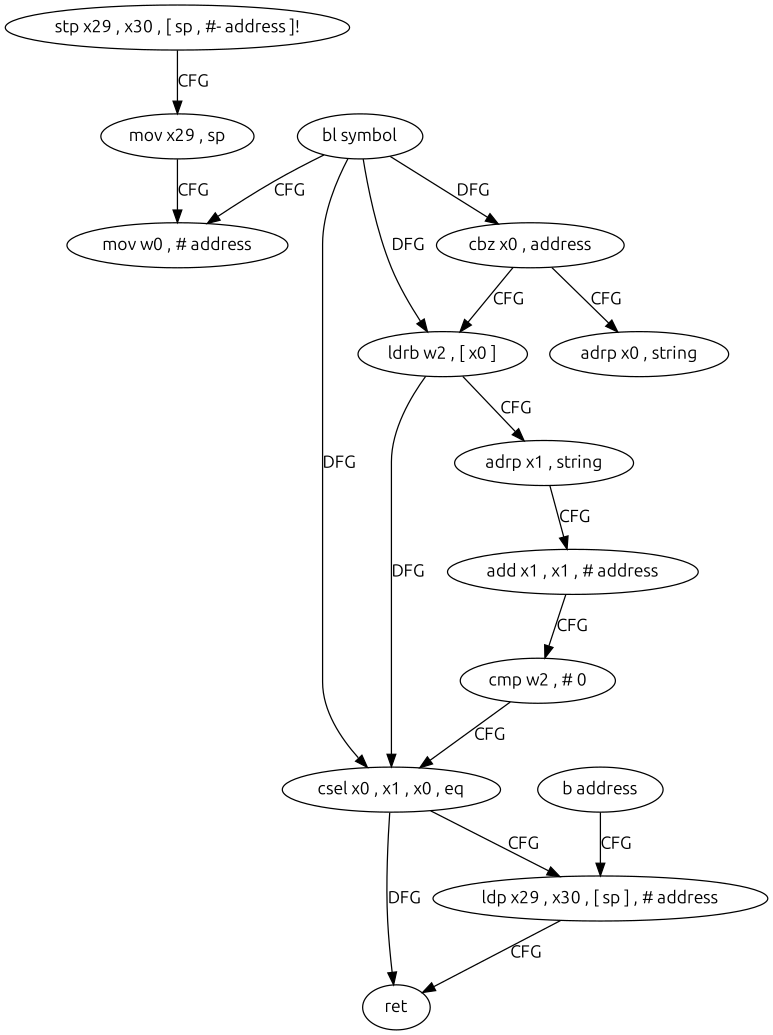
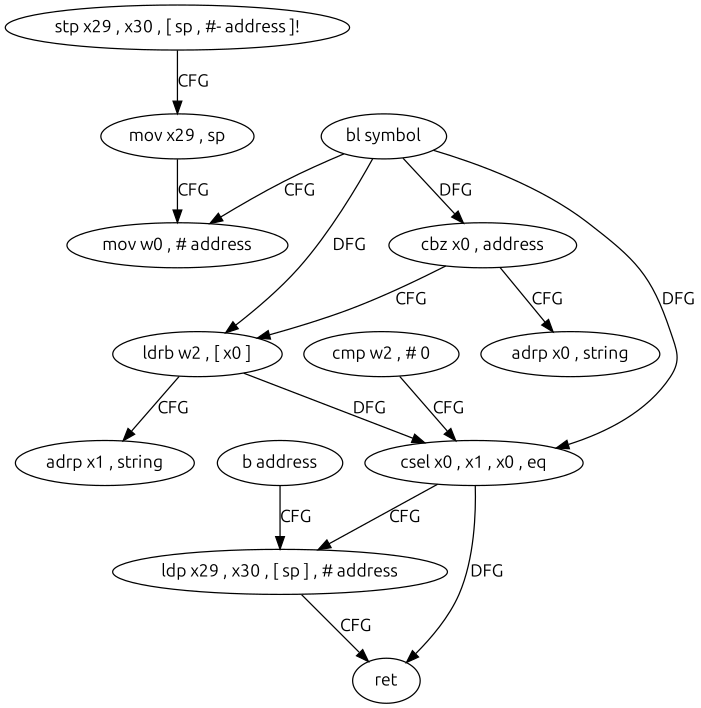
(573, 572) -> none
